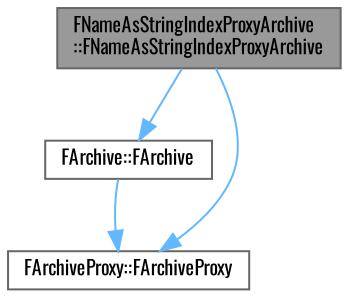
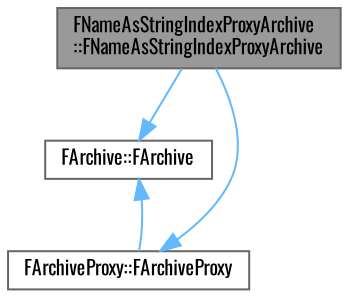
(115, 205) -> (142, 225)
